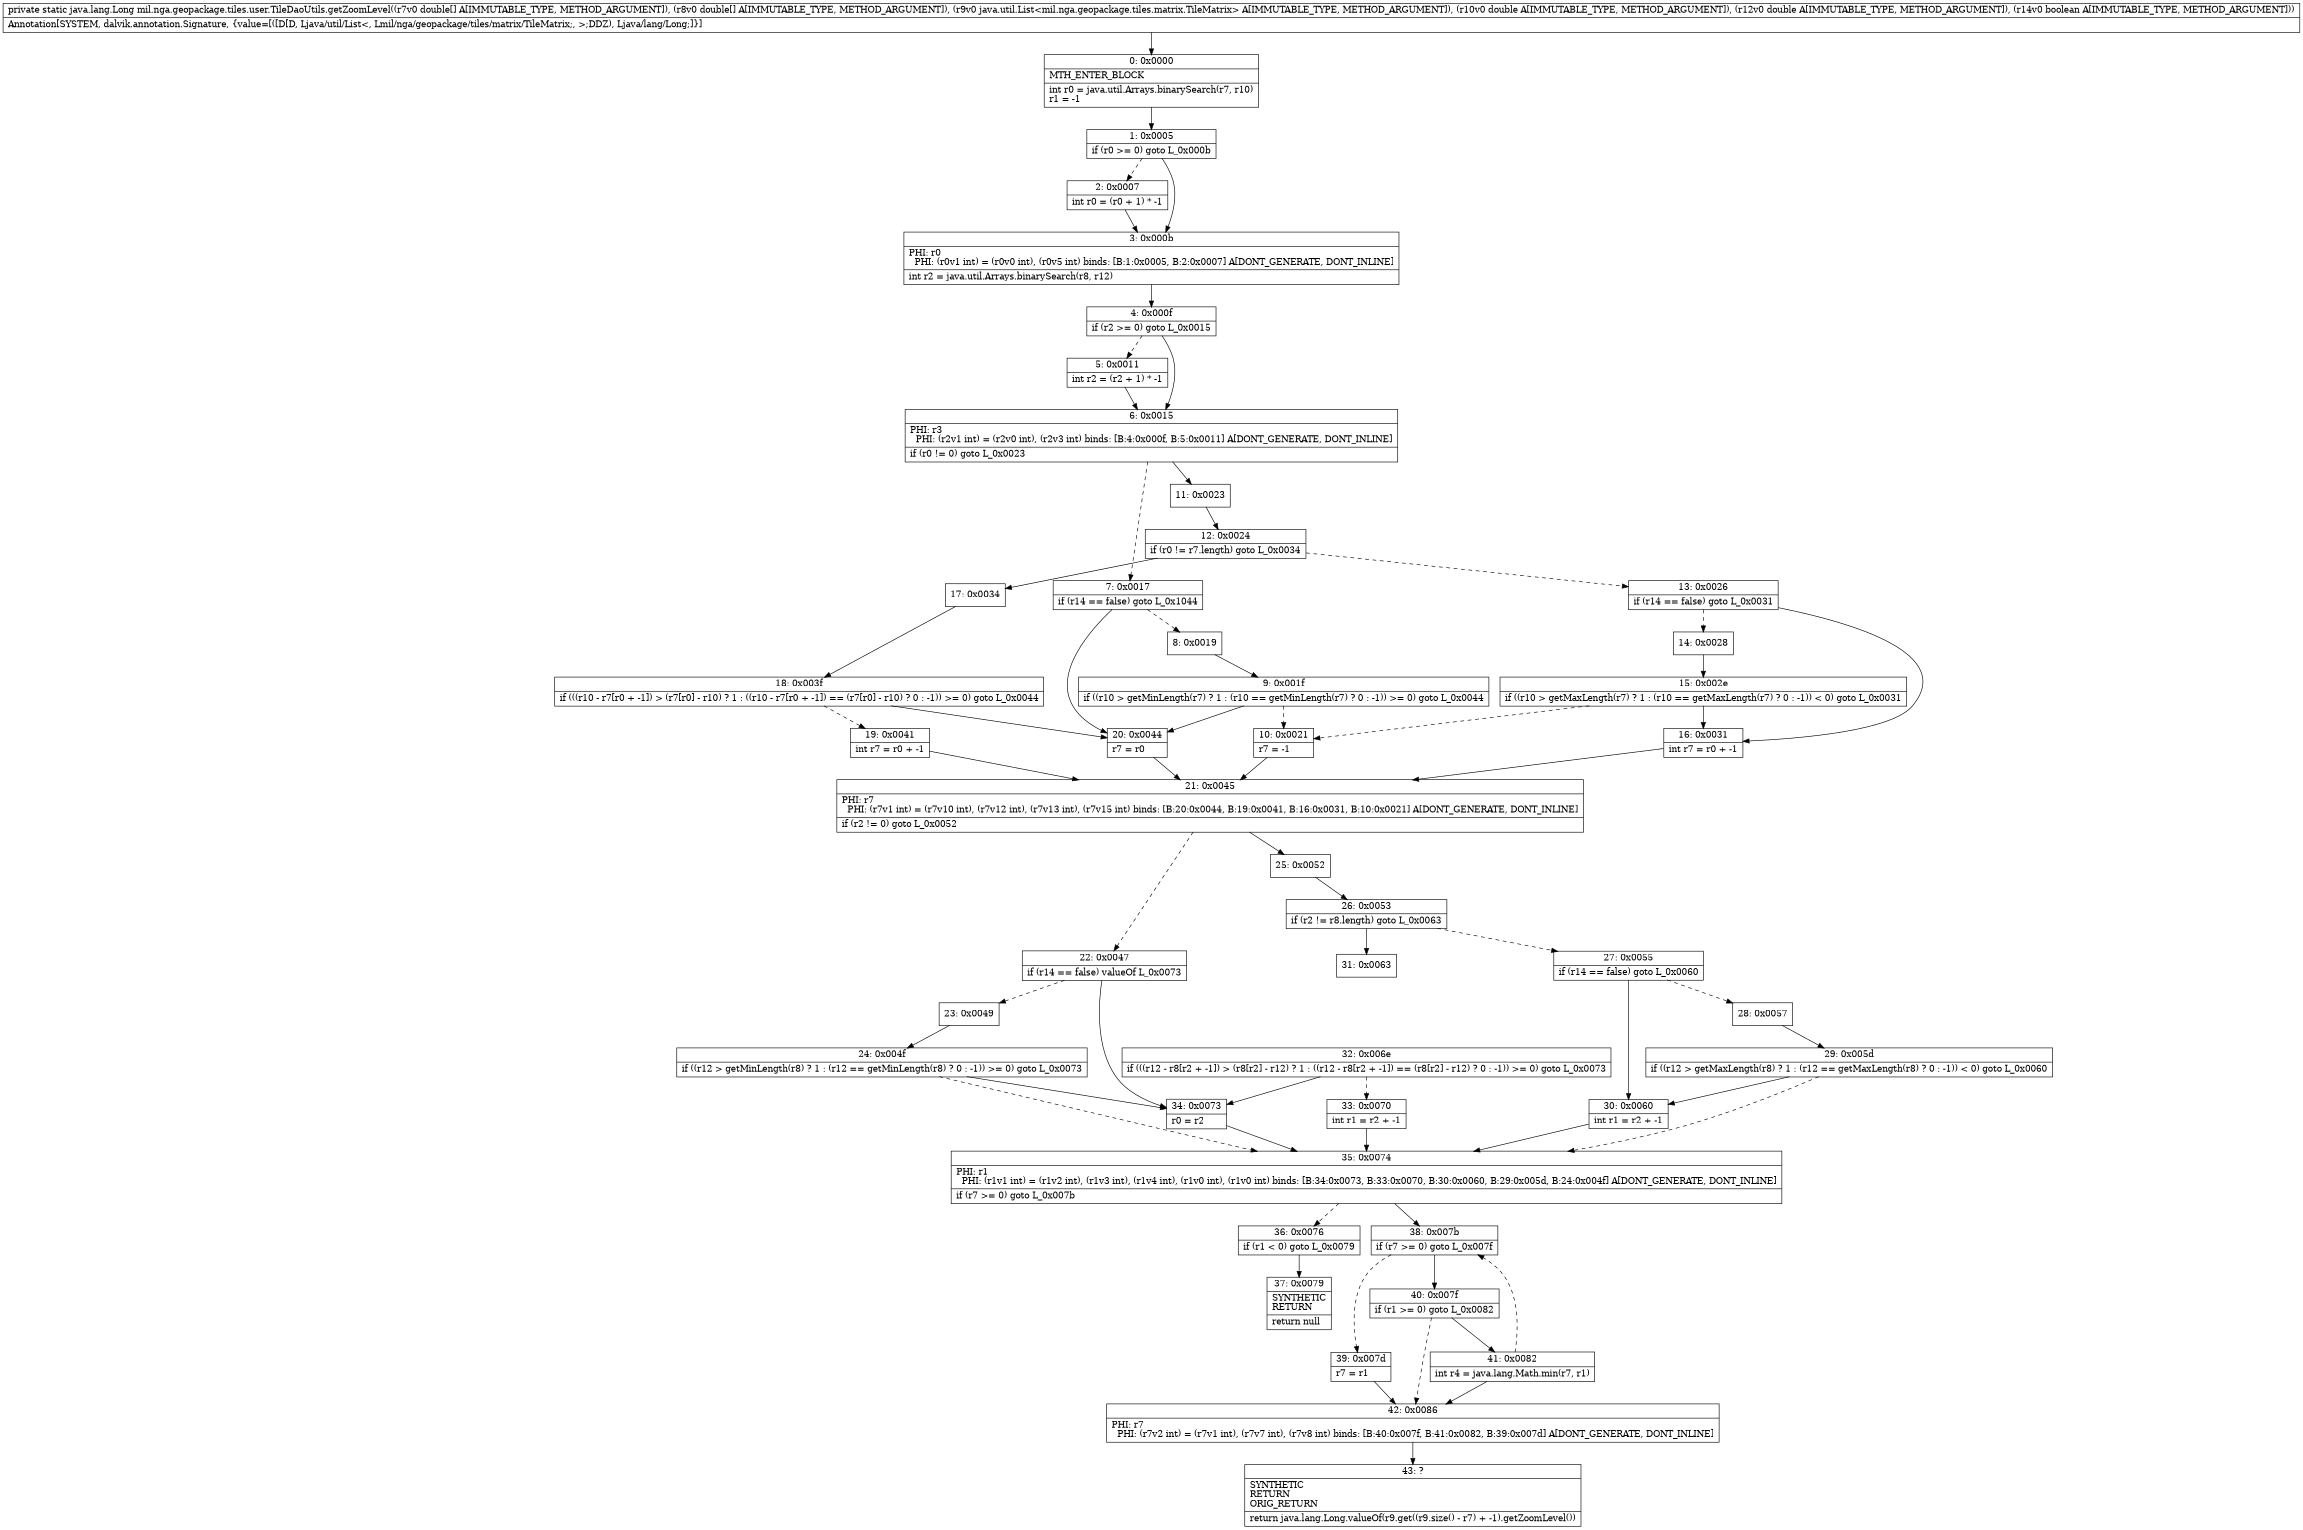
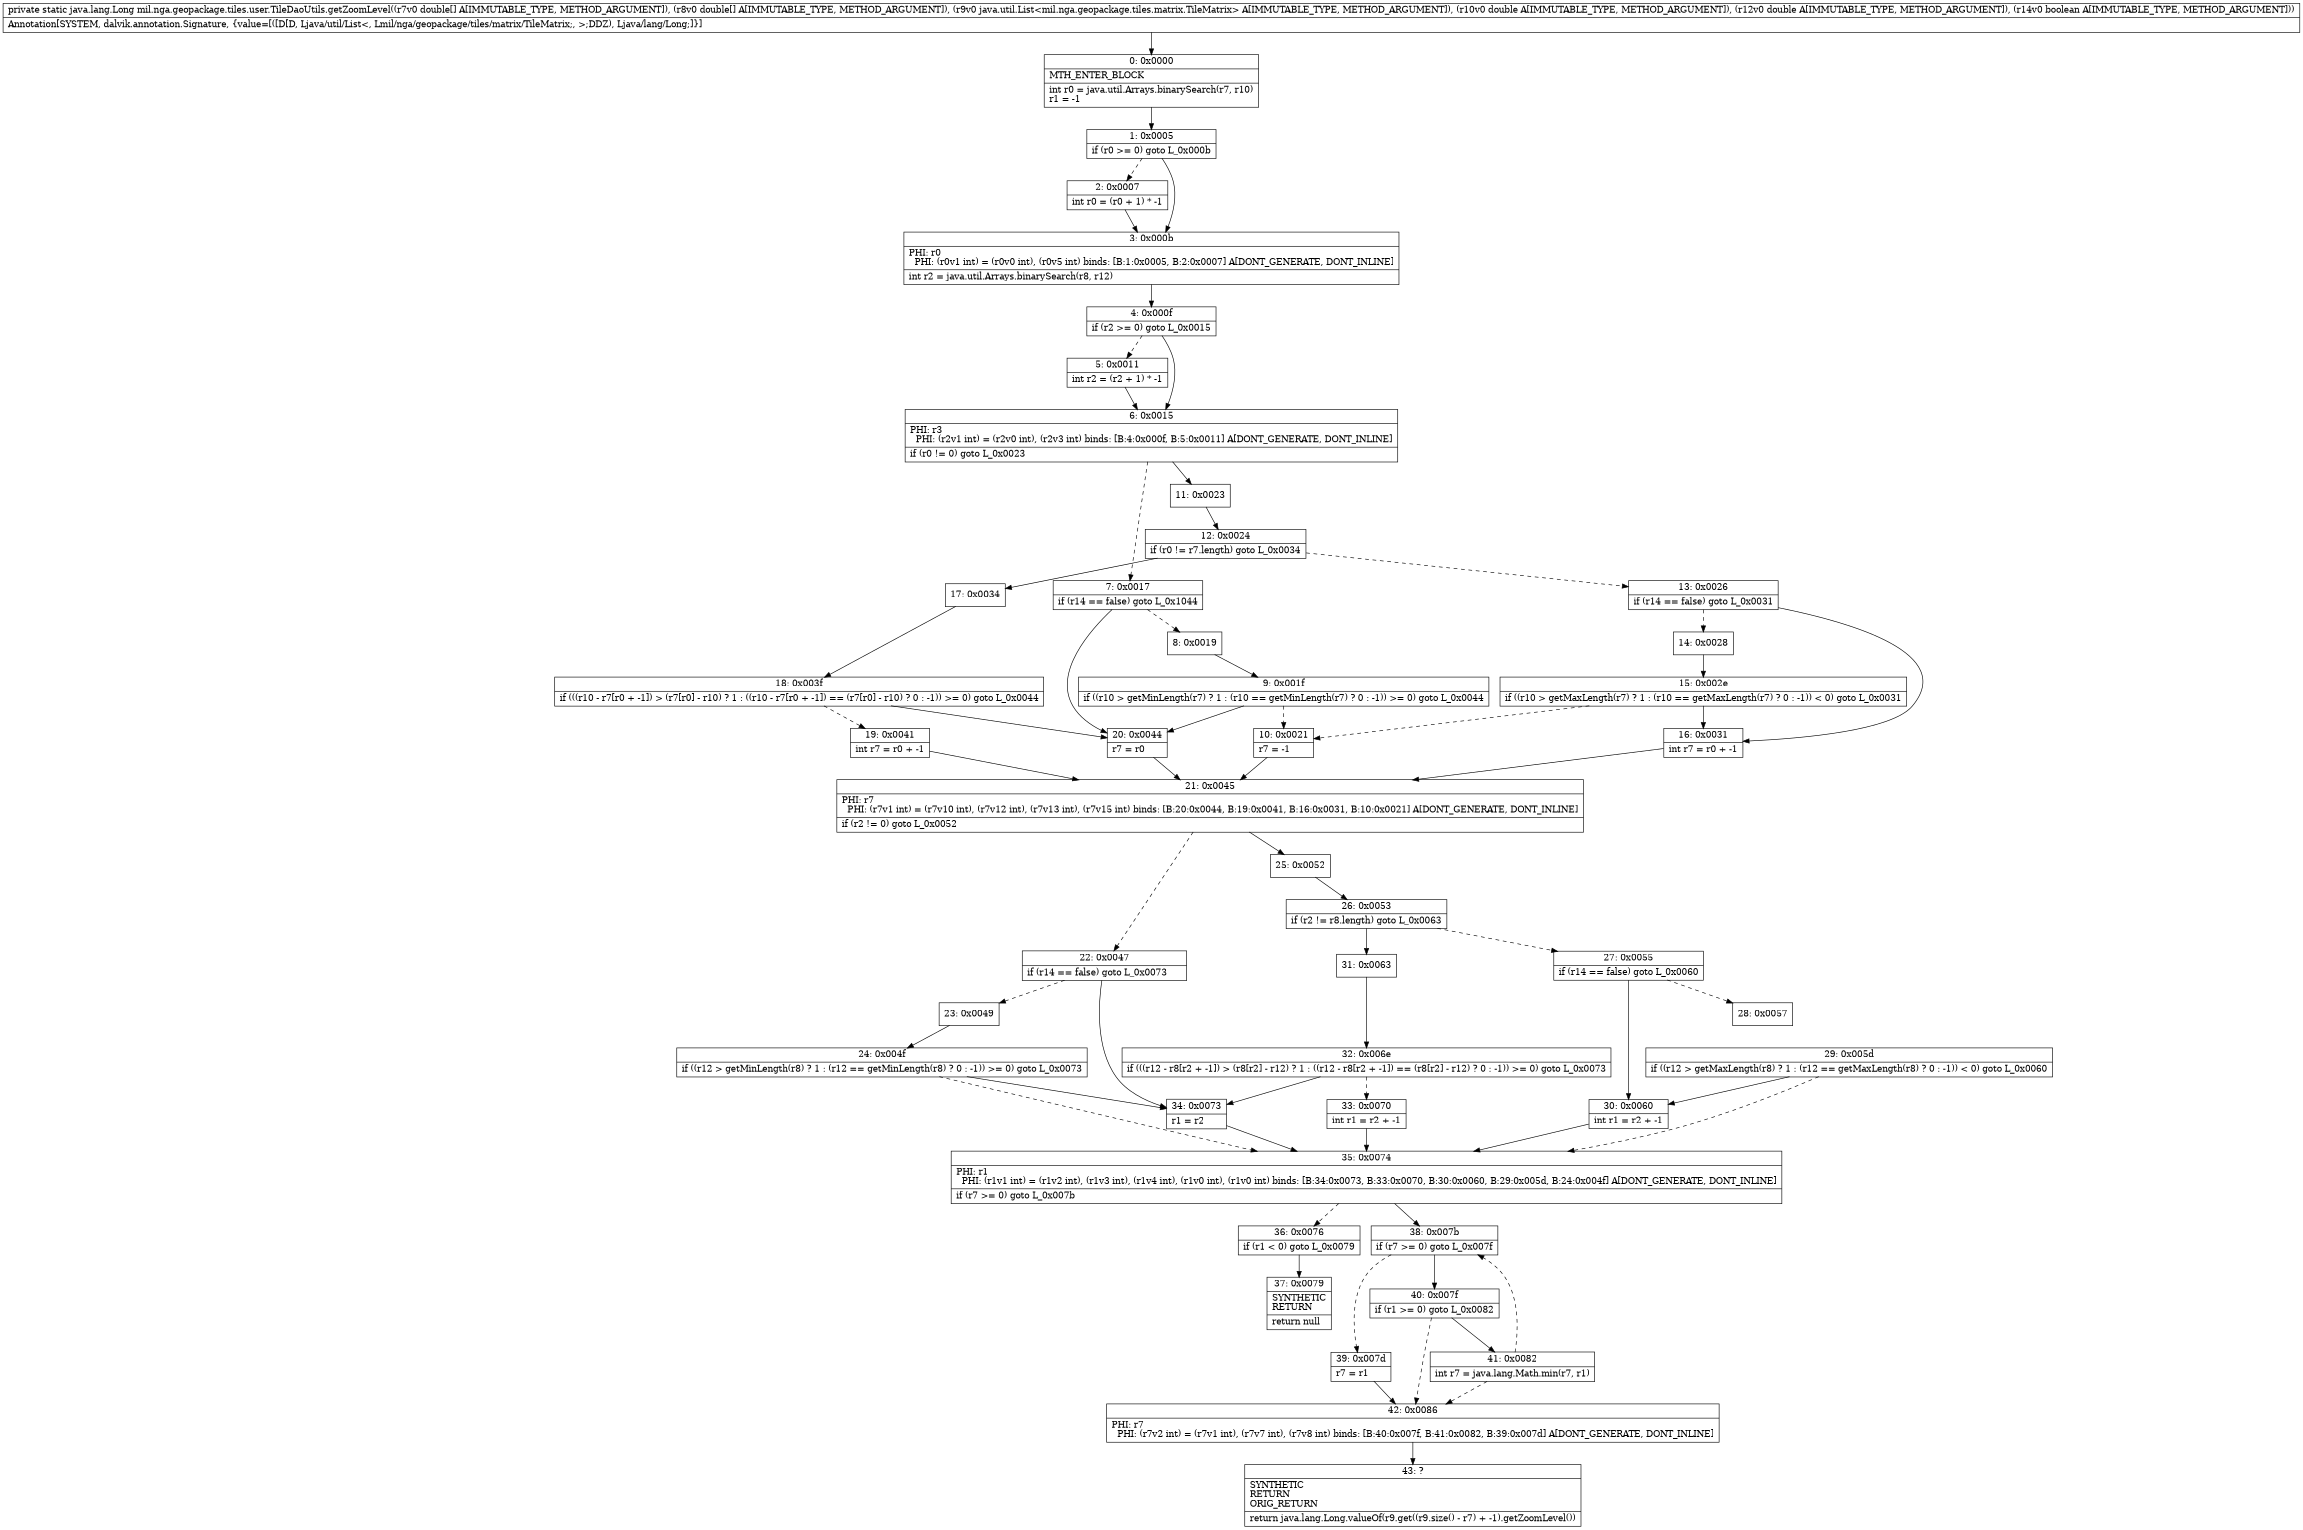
(1104, 973) -> (1097, 973)
none -> (1367, 1009)
(1800, 1035) -> none
(1188, 1121) -> (1188, 1121)
(1512, 1374) -> (1512, 1374)
(1469, 1391) -> (1469, 1391)
